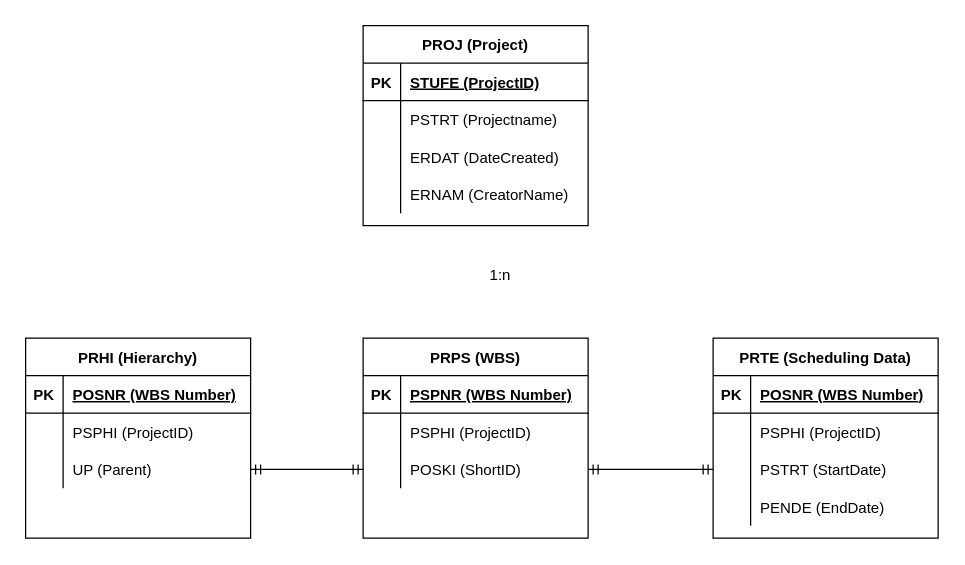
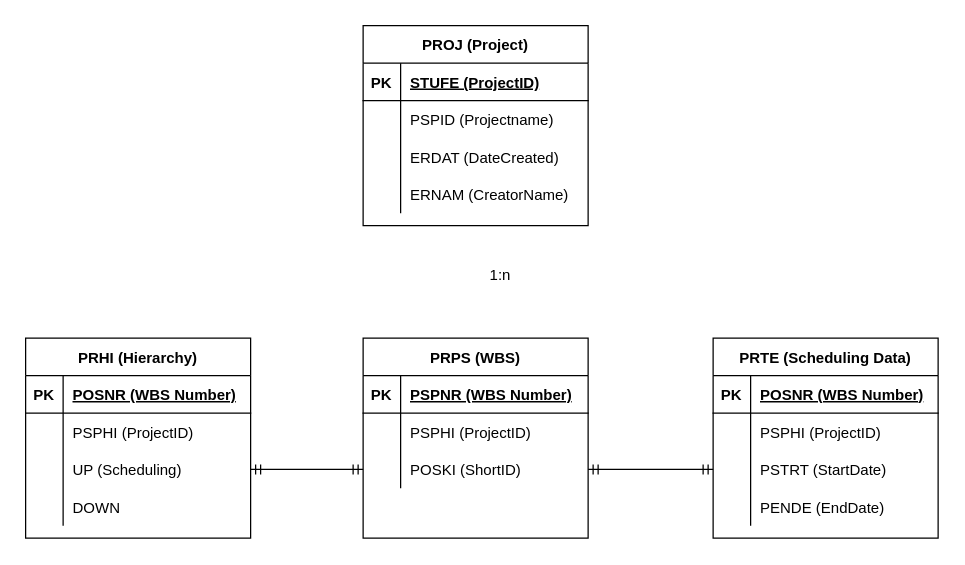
(488, 120) -> (488, 120)
(117, 470) -> (130, 470)
none -> (157, 507)
